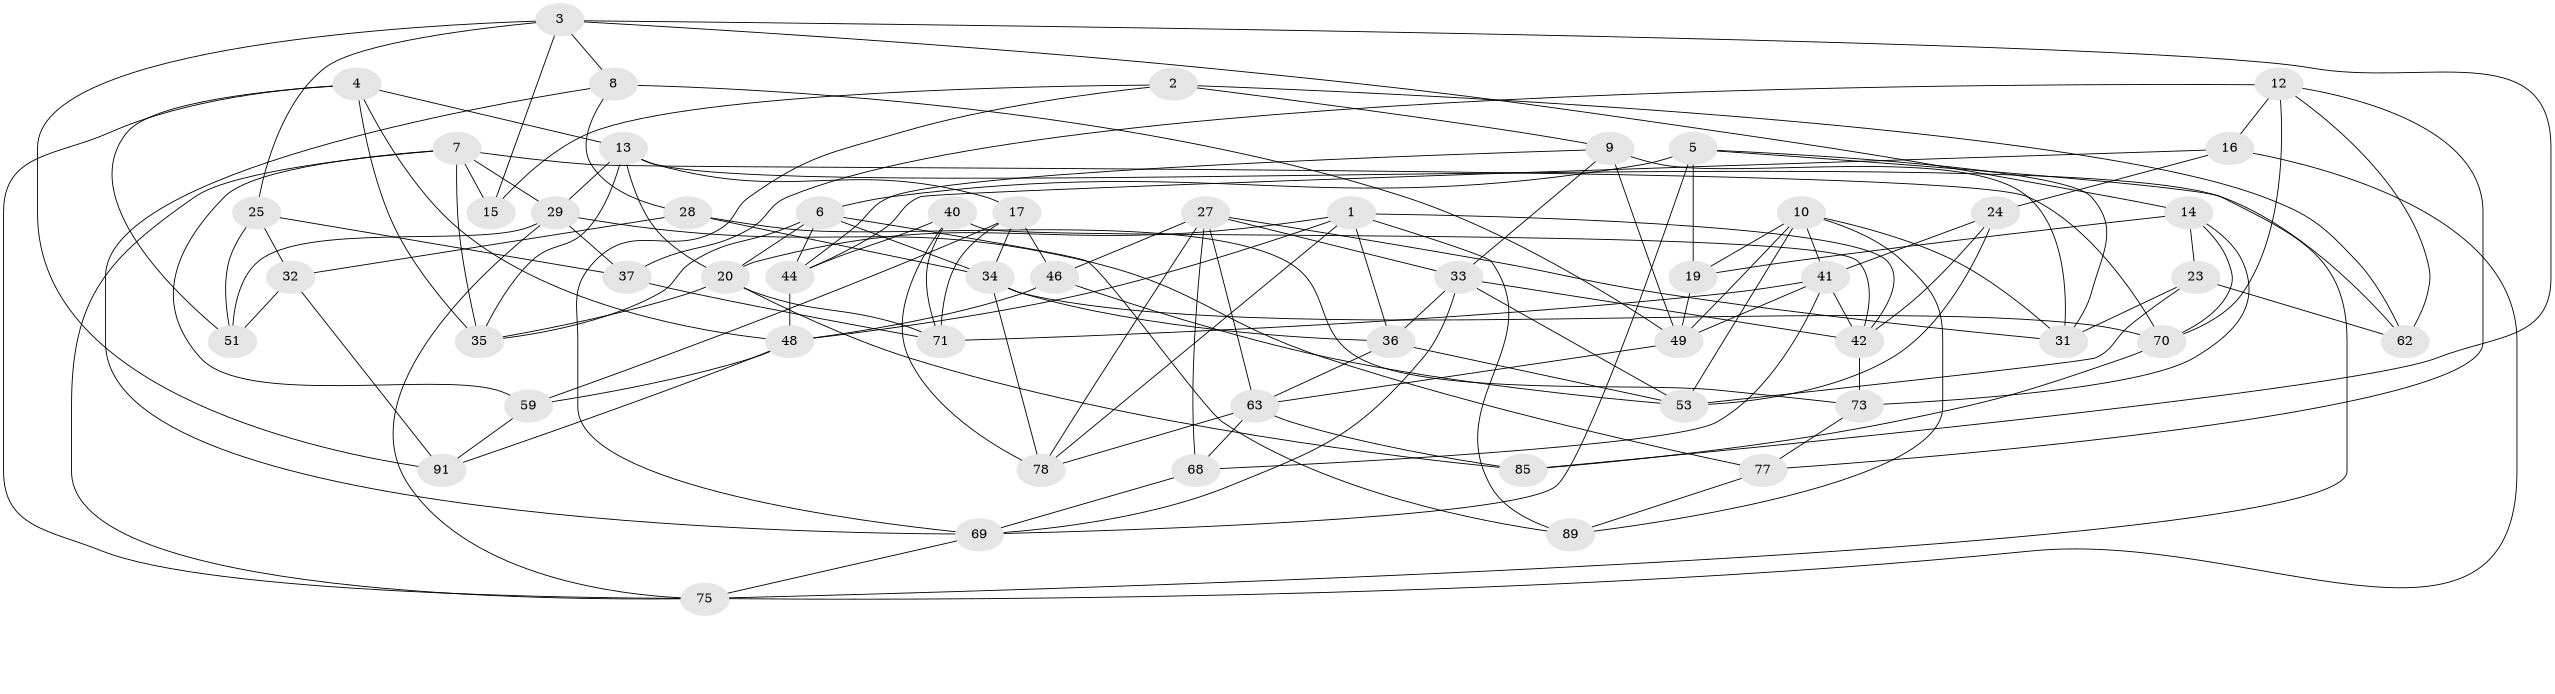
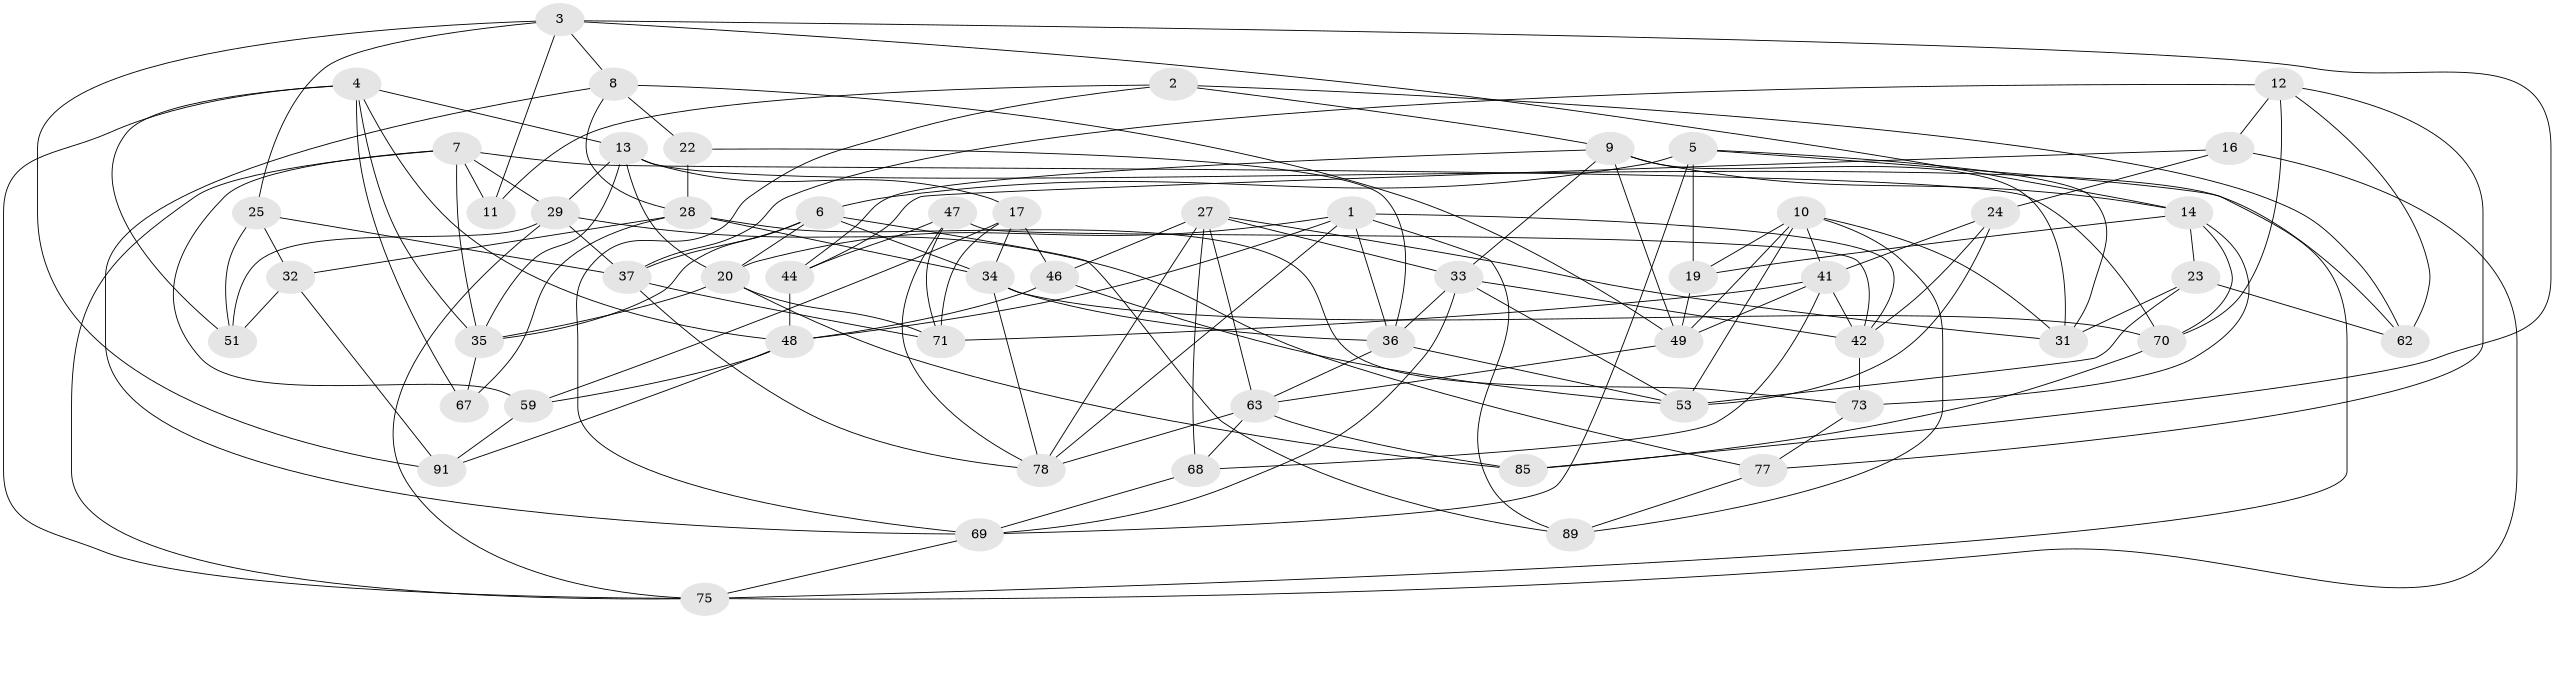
none -> (688, 148)
none -> (2032, 191)
(491, 213) -> (491, 213)
(953, 213) -> (953, 213)
(805, 245) -> (724, 245)
none -> (464, 406)
none -> (812, 415)
